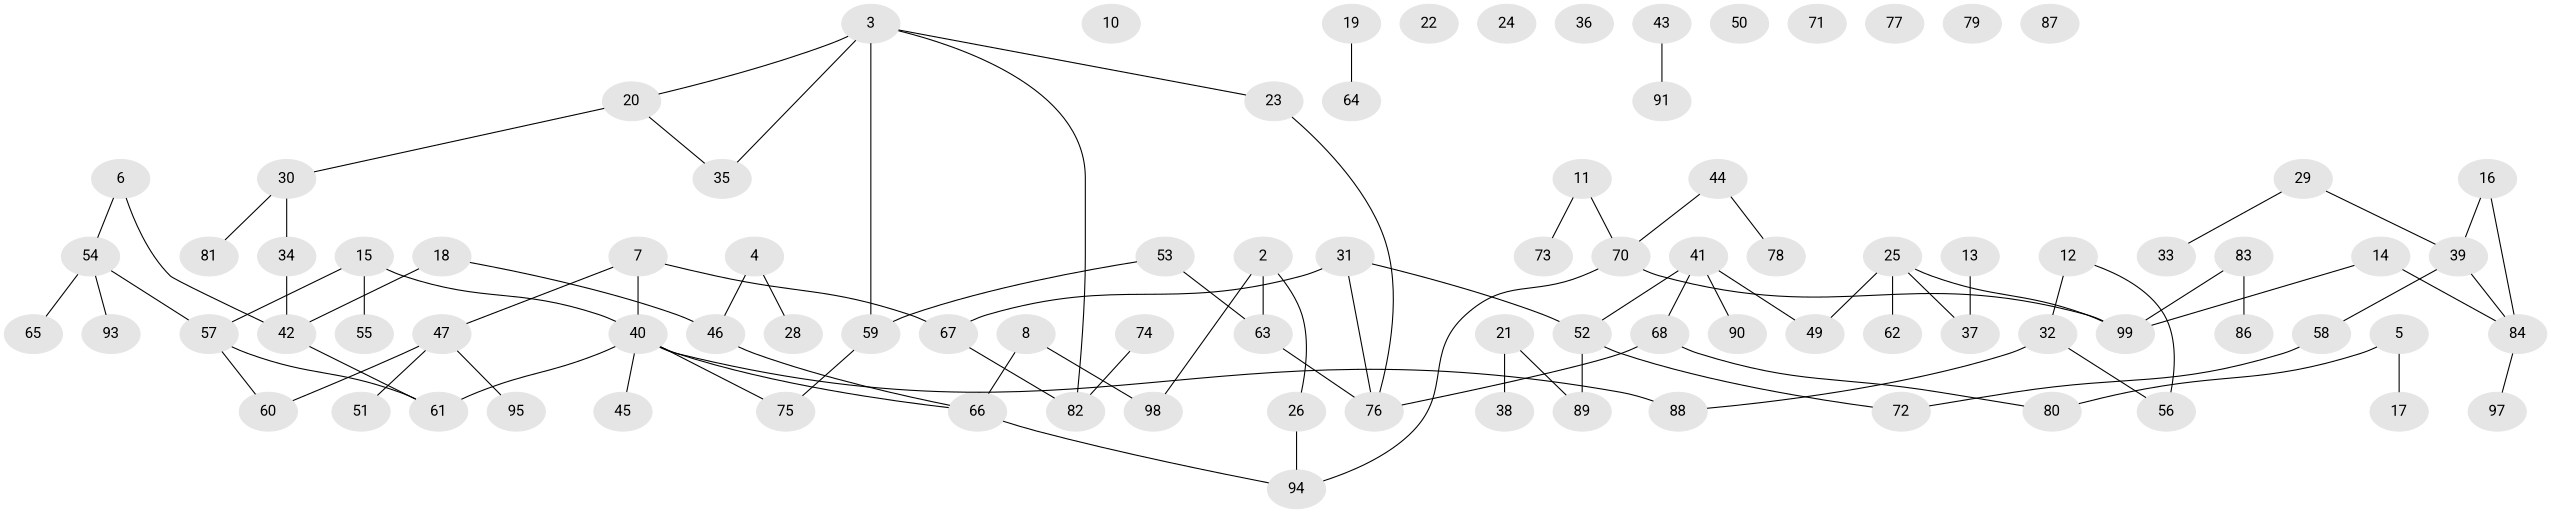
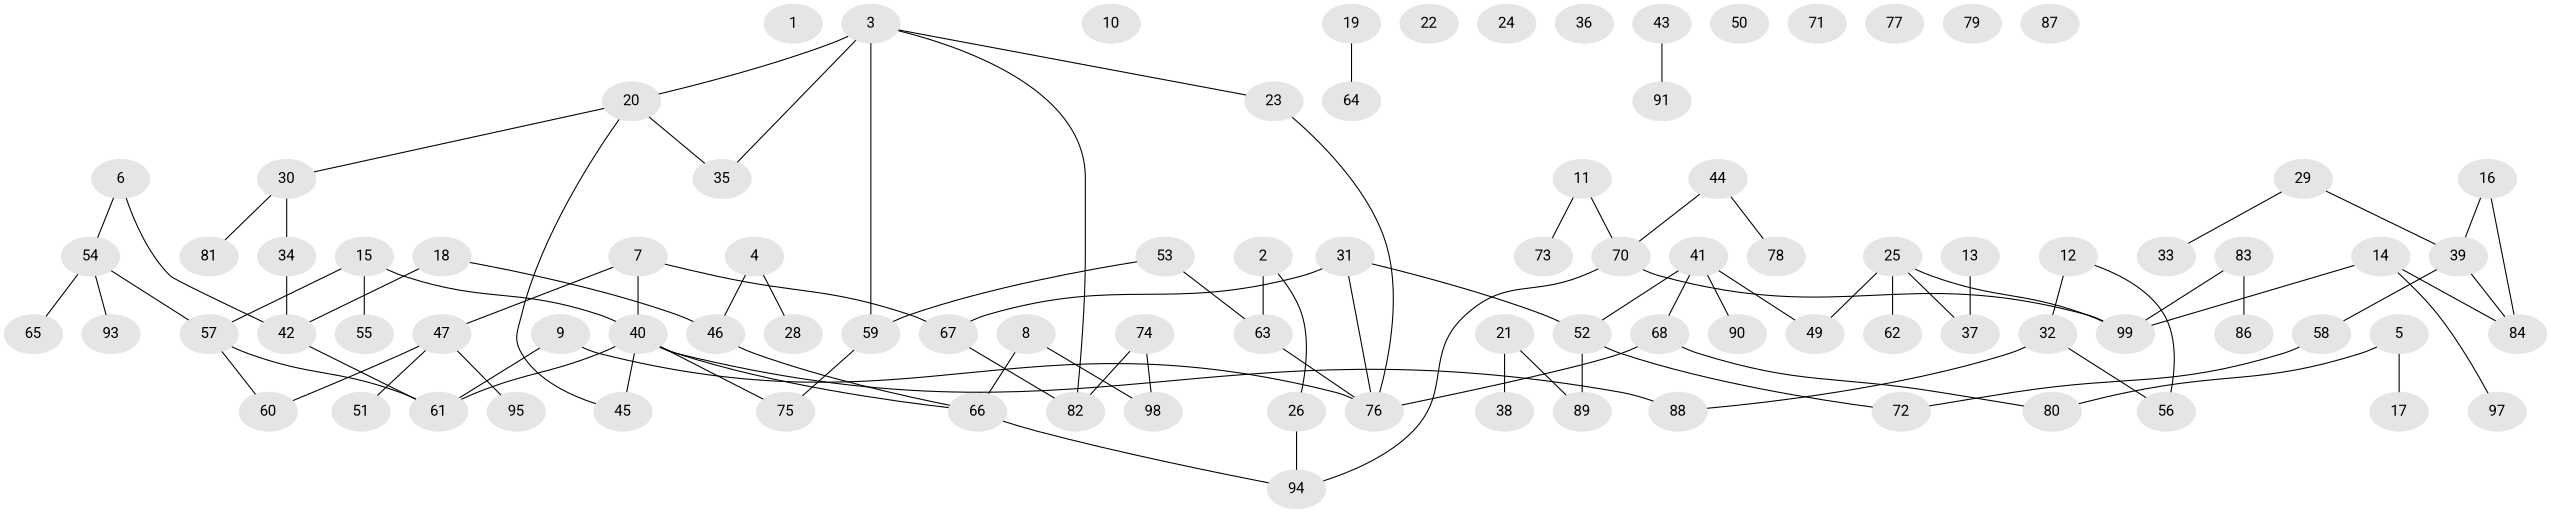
none -> (793, 24)
none -> (538, 265)
none -> (560, 334)
(1208, 334) -> (1149, 373)
(2507, 373) -> (2448, 329)
